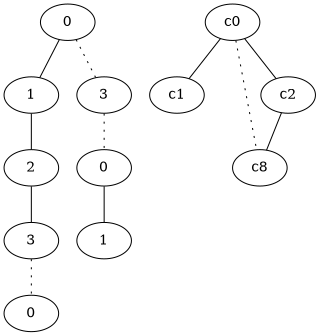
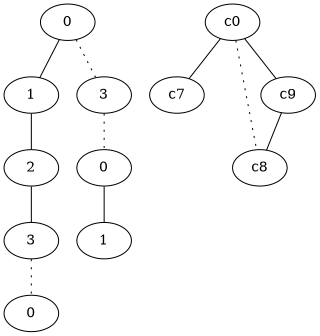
(177, 95) -> (177, 95)
(288, 95) -> (288, 95)
